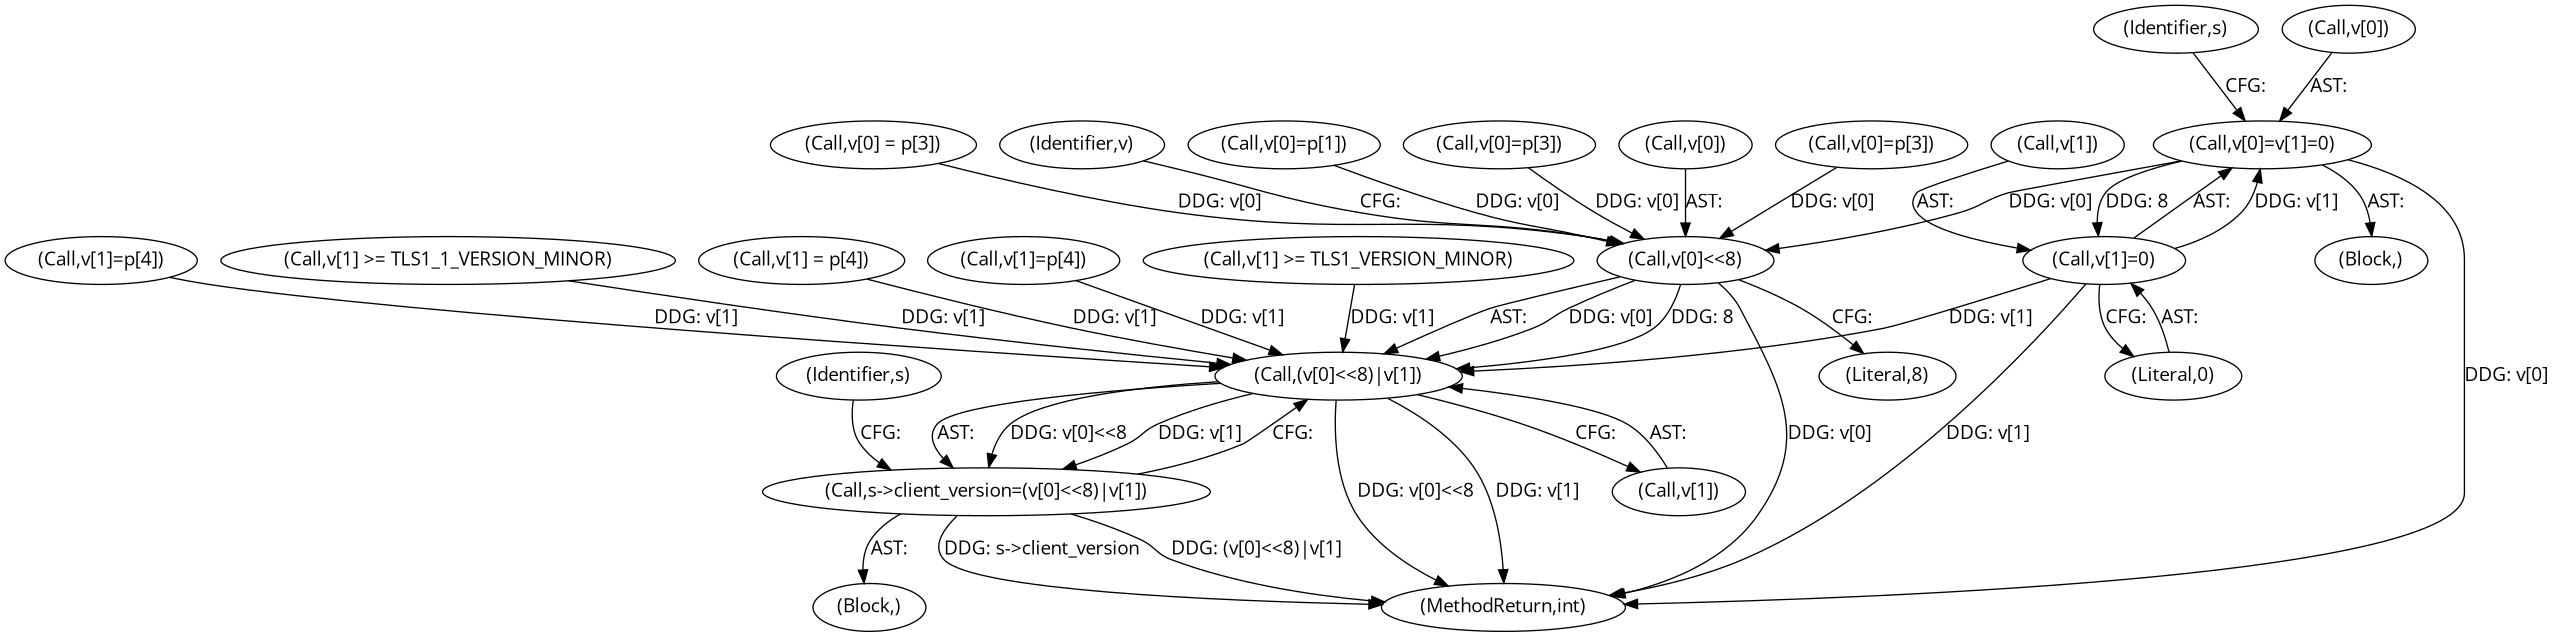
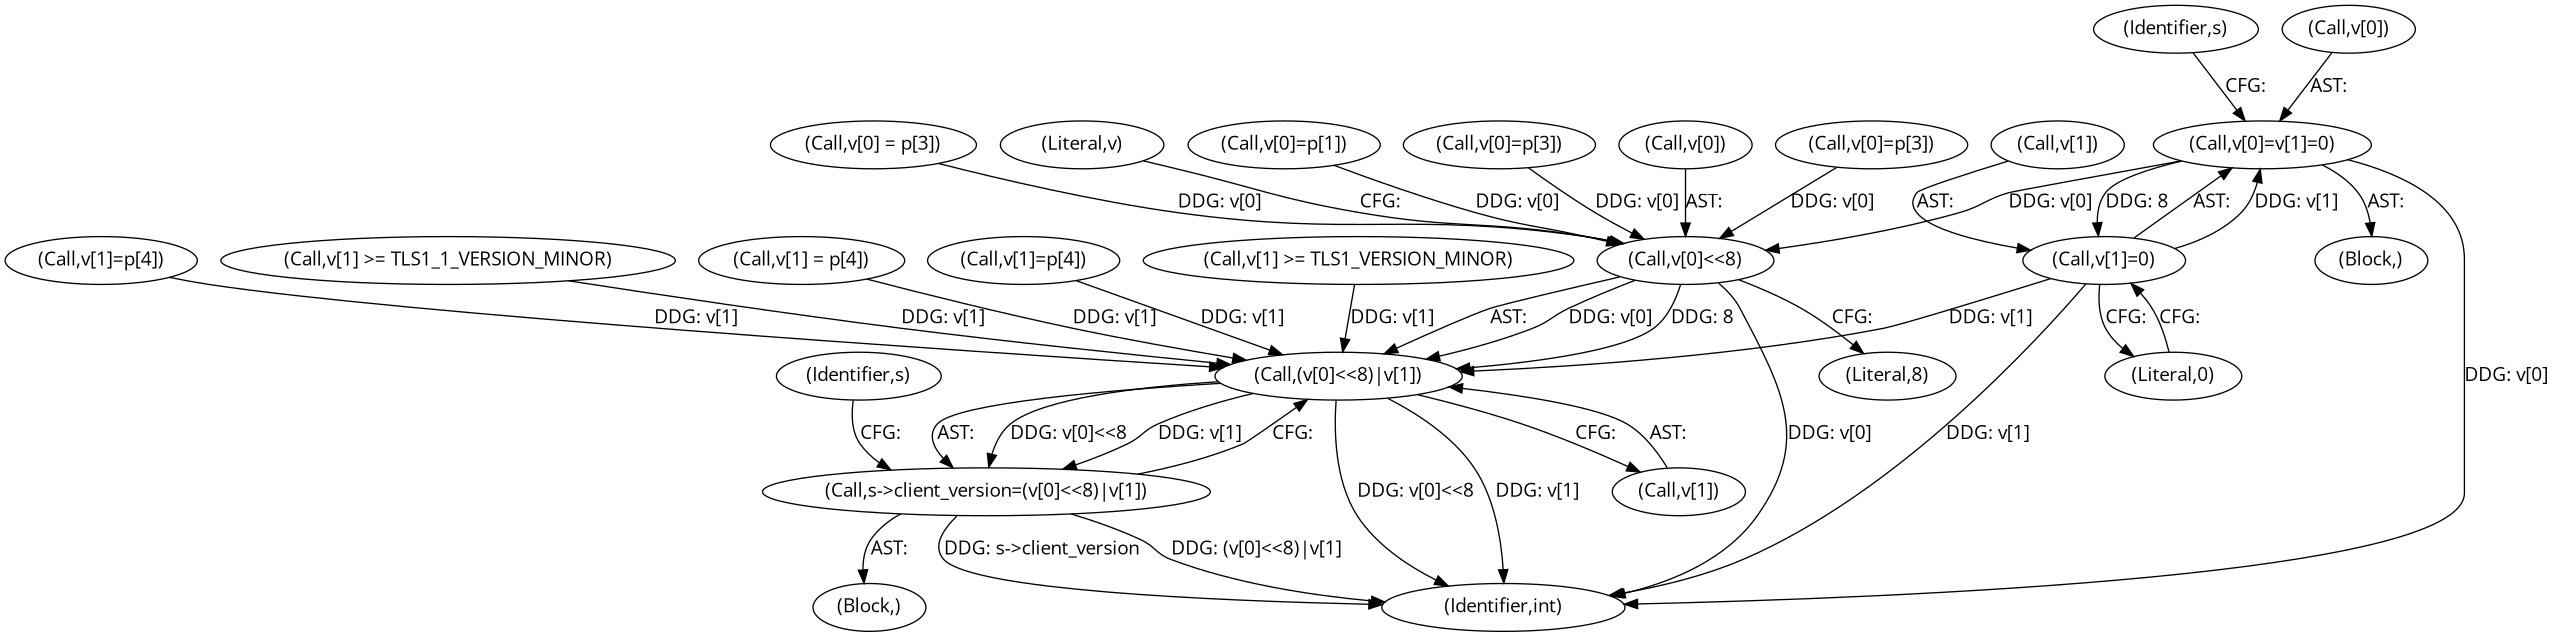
(1082, 145) -> (1082, 145)
(2183, 318) -> (2183, 318)
(1503, 607) -> (1503, 607)
